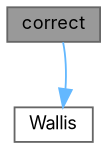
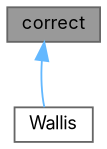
(66, 66) -> (42, 84)
